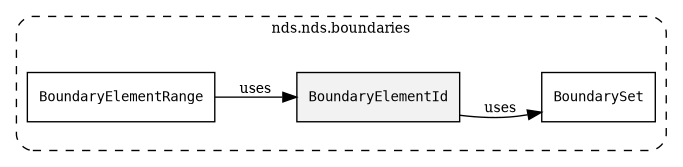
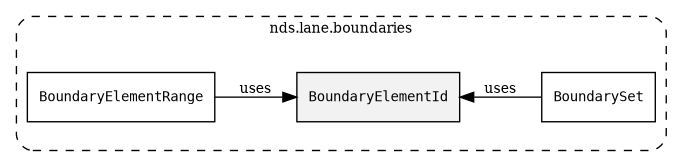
(341, 29) -> (341, 29)
(494, 118) -> (508, 97)
